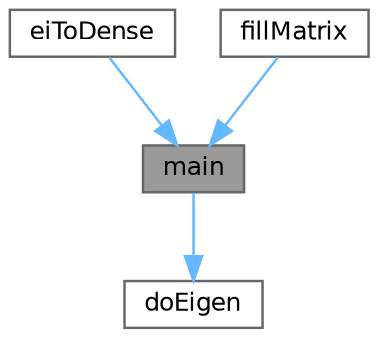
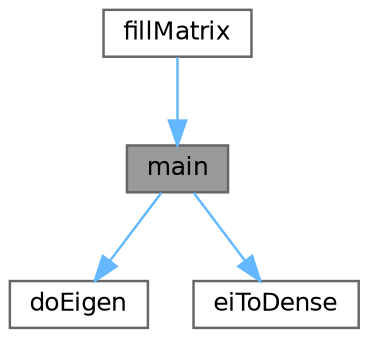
(135, 91) -> (219, 227)
